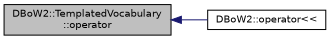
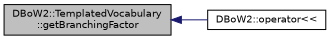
(88, 20) -> (88, 20)
